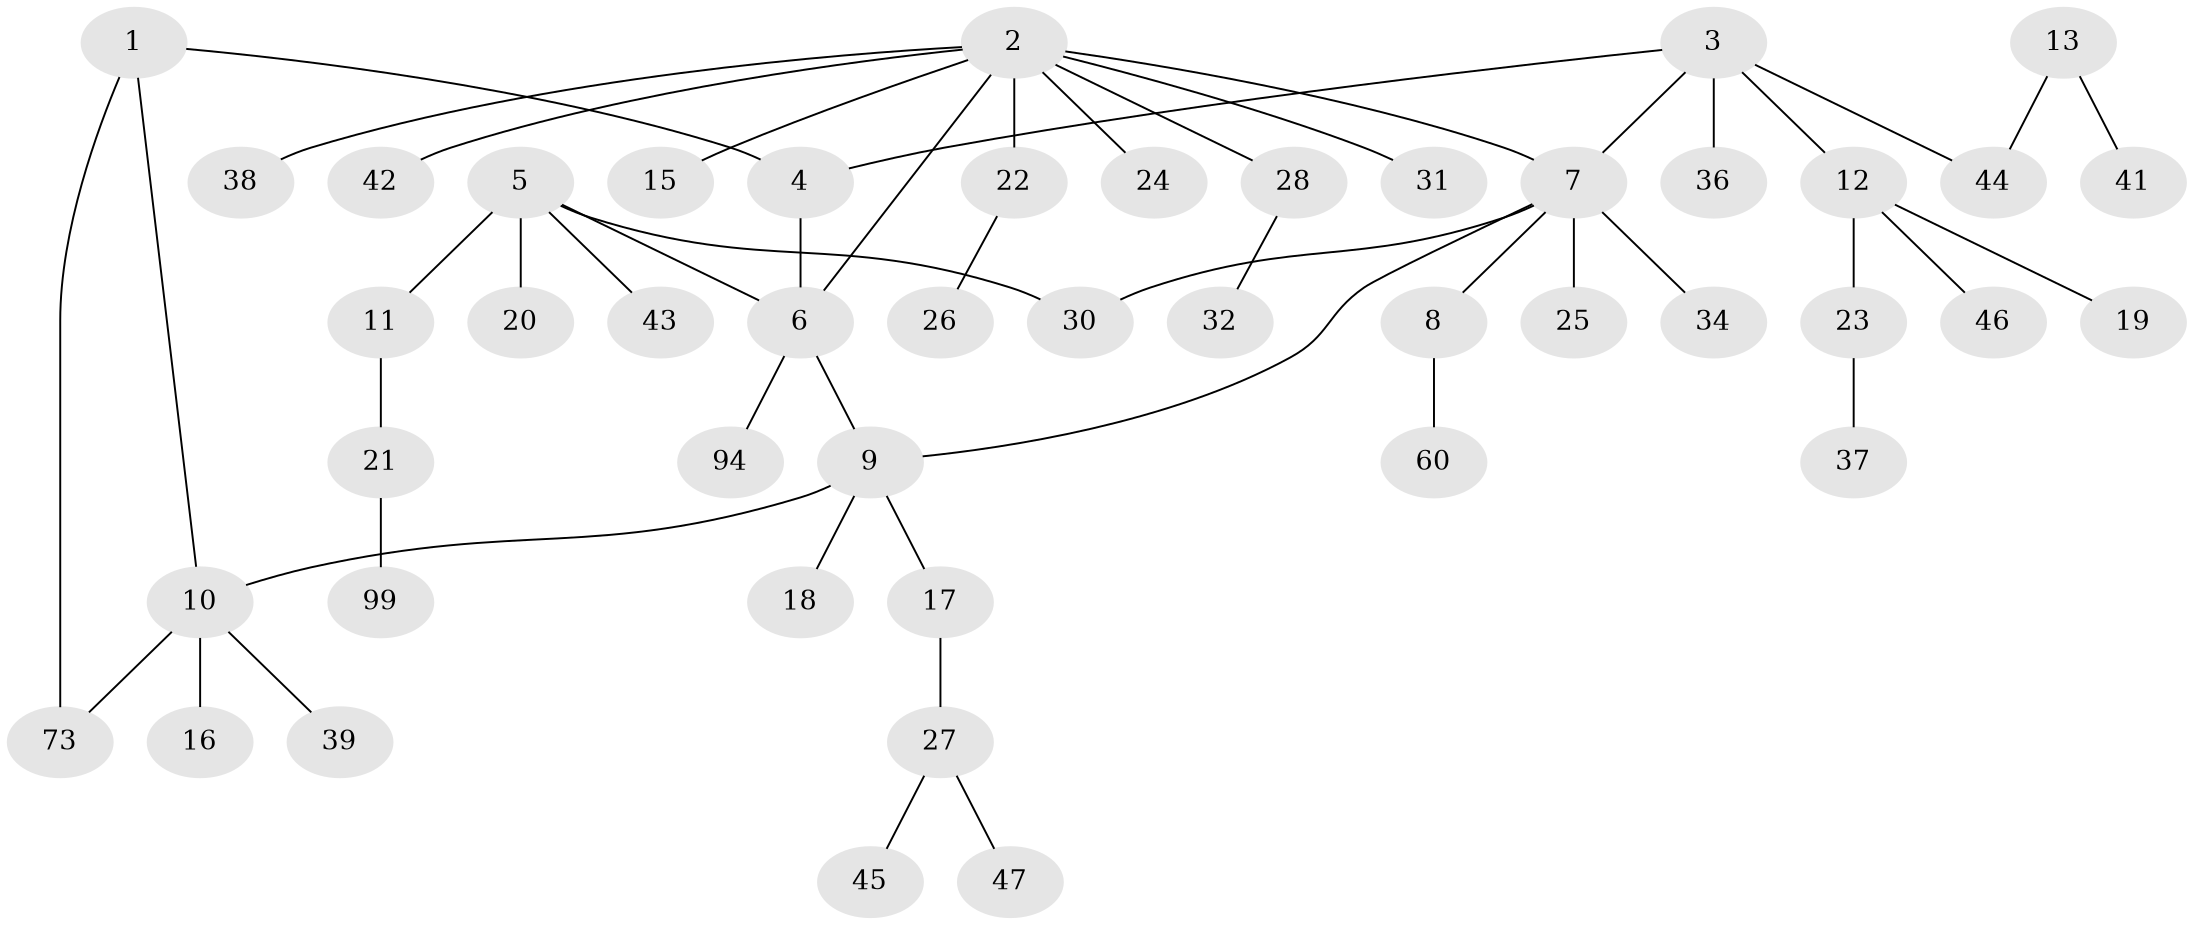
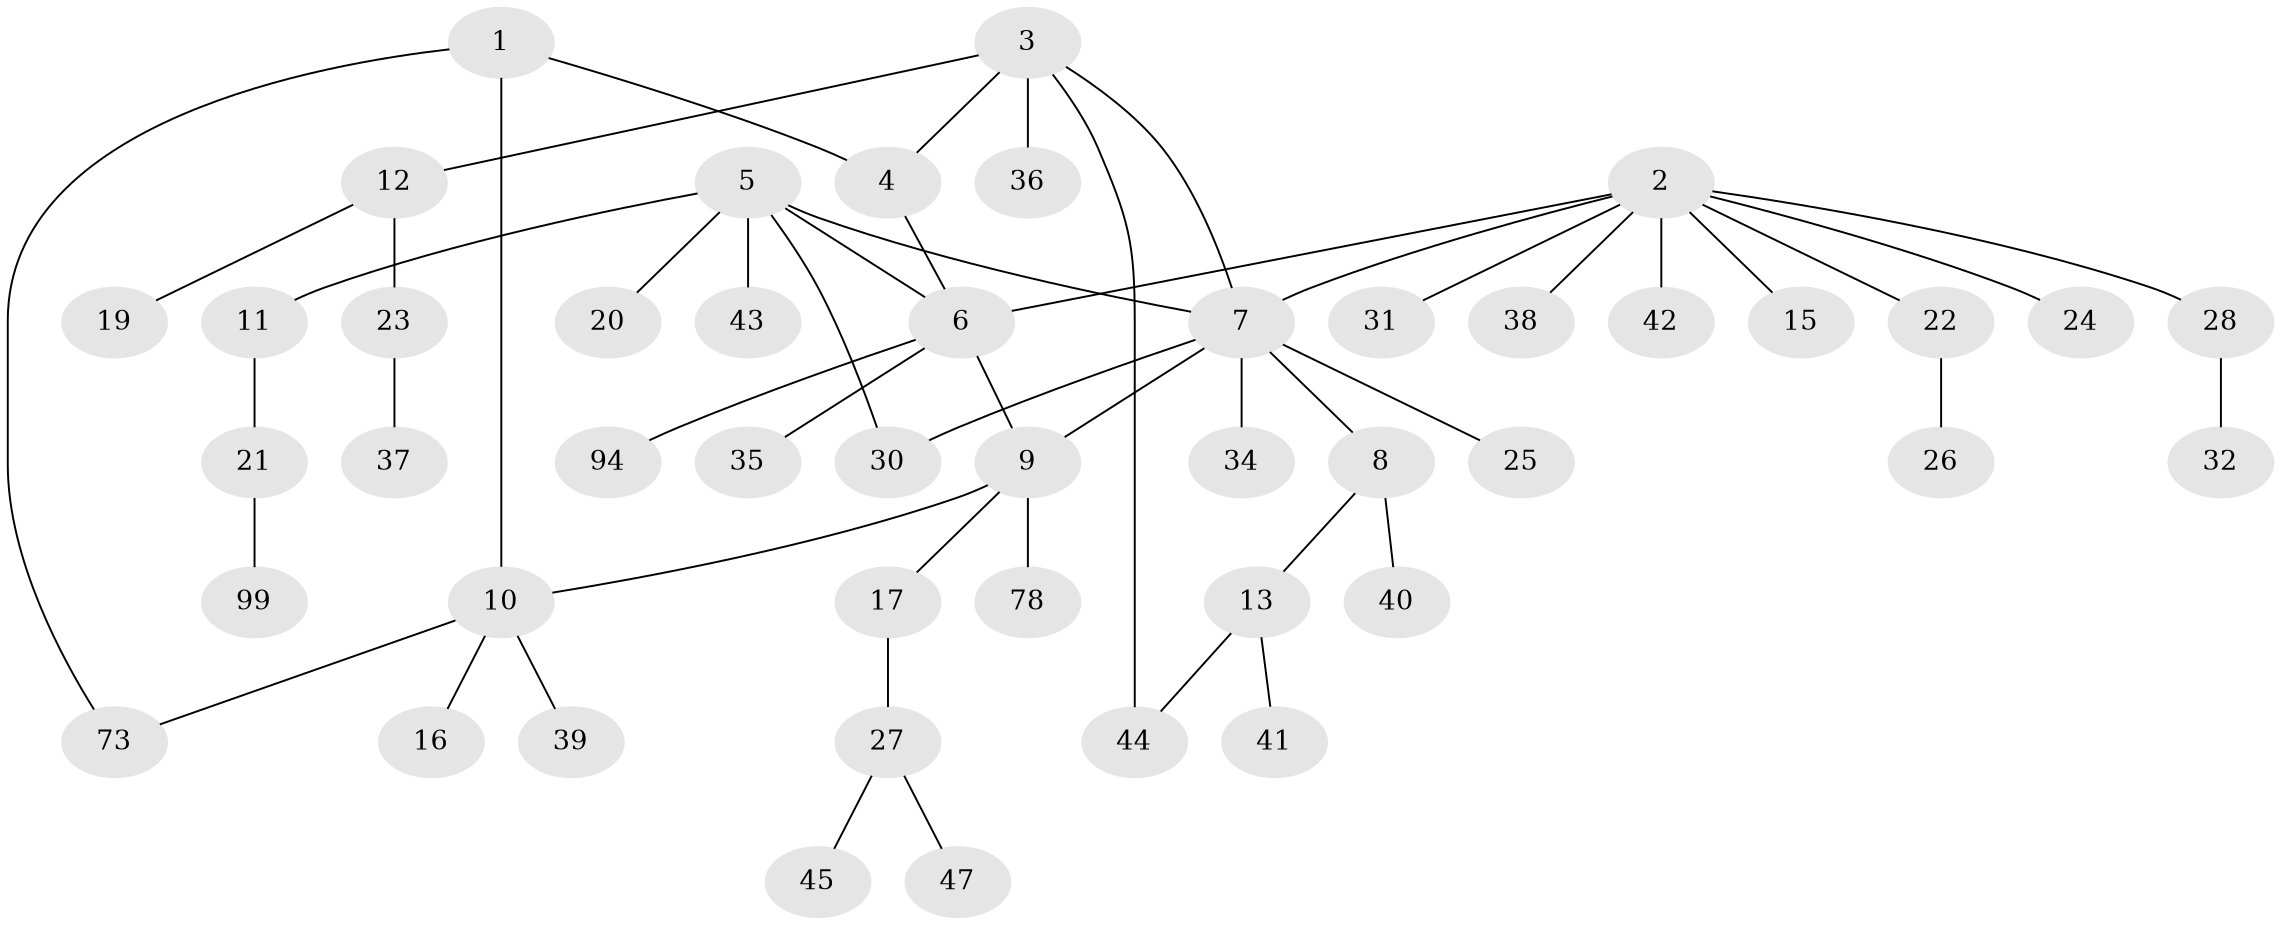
none -> (987, 268)
(1994, 323) -> none
none -> (748, 462)
(1434, 462) -> (1397, 602)
none -> (1319, 532)
(801, 602) -> (1028, 602)
